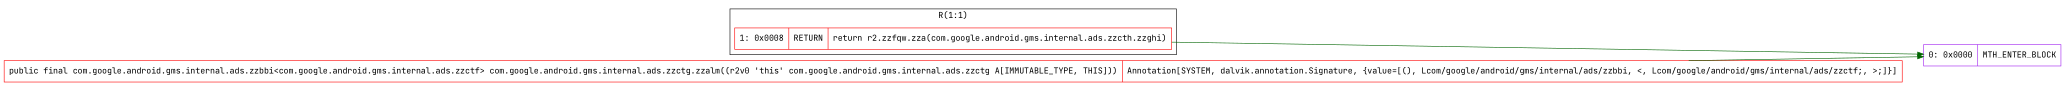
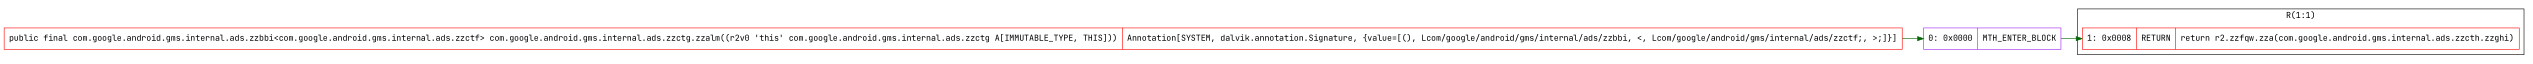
(1545, 48) -> (2069, 39)
